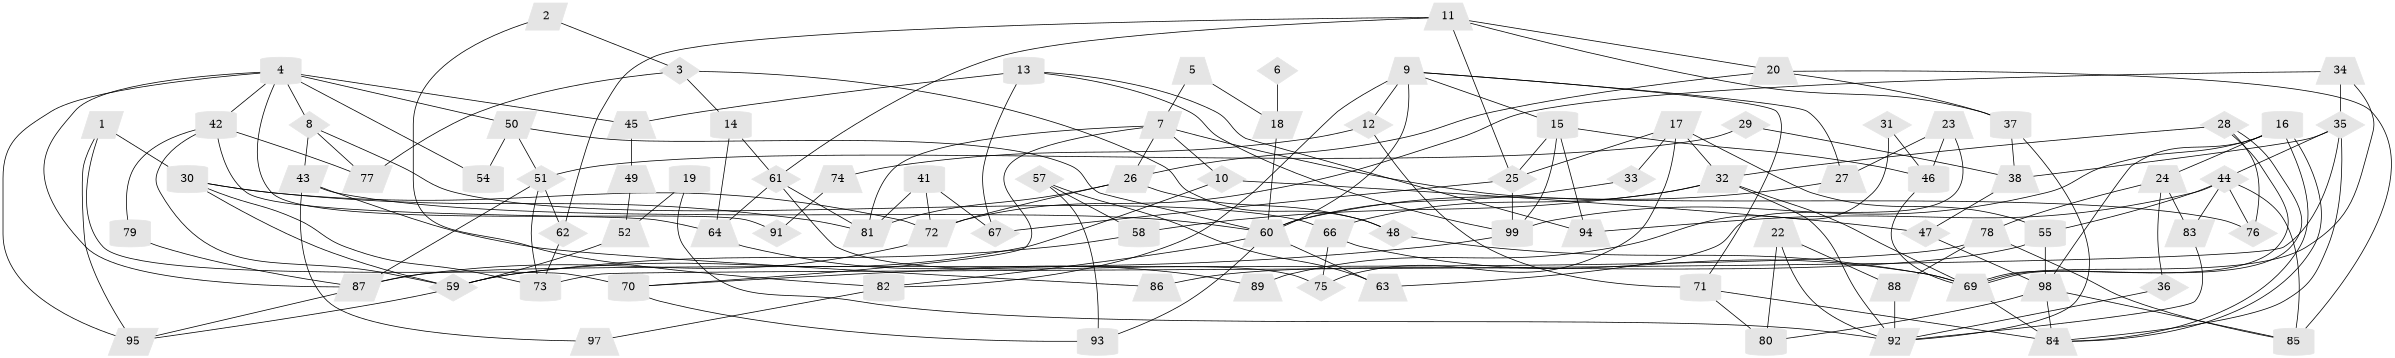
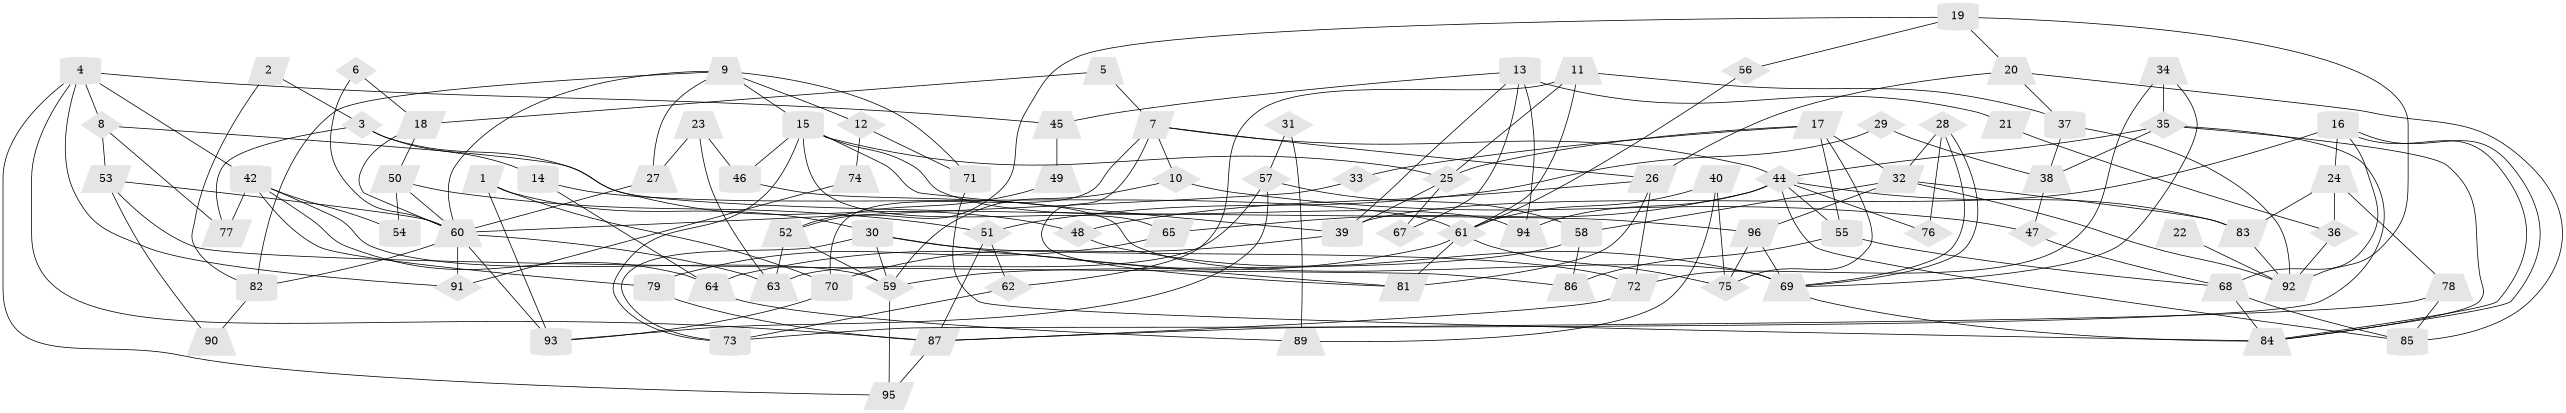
(1612, 44) -> (1985, 44)
none -> (1746, 71)
(397, 98) -> (408, 153)
(382, 125) -> (347, 213)
none -> (2006, 125)
(1901, 144) -> (1277, 152)
(303, 179) -> (106, 179)
(924, 179) -> none
none -> (1716, 179)
none -> (345, 181)
(1733, 201) -> (1469, 142)
(1855, 230) -> (2011, 193)
(531, 232) -> (656, 239)
none -> (1169, 233)
(1330, 233) -> (1755, 233)
(1512, 233) -> (1342, 233)
(84, 237) -> (516, 257)
none -> (458, 257)
none -> (780, 261)
none -> (1576, 261)
(1895, 288) -> none
(2045, 288) -> (2226, 288)
(595, 342) -> (212, 342)
(1766, 342) -> none
